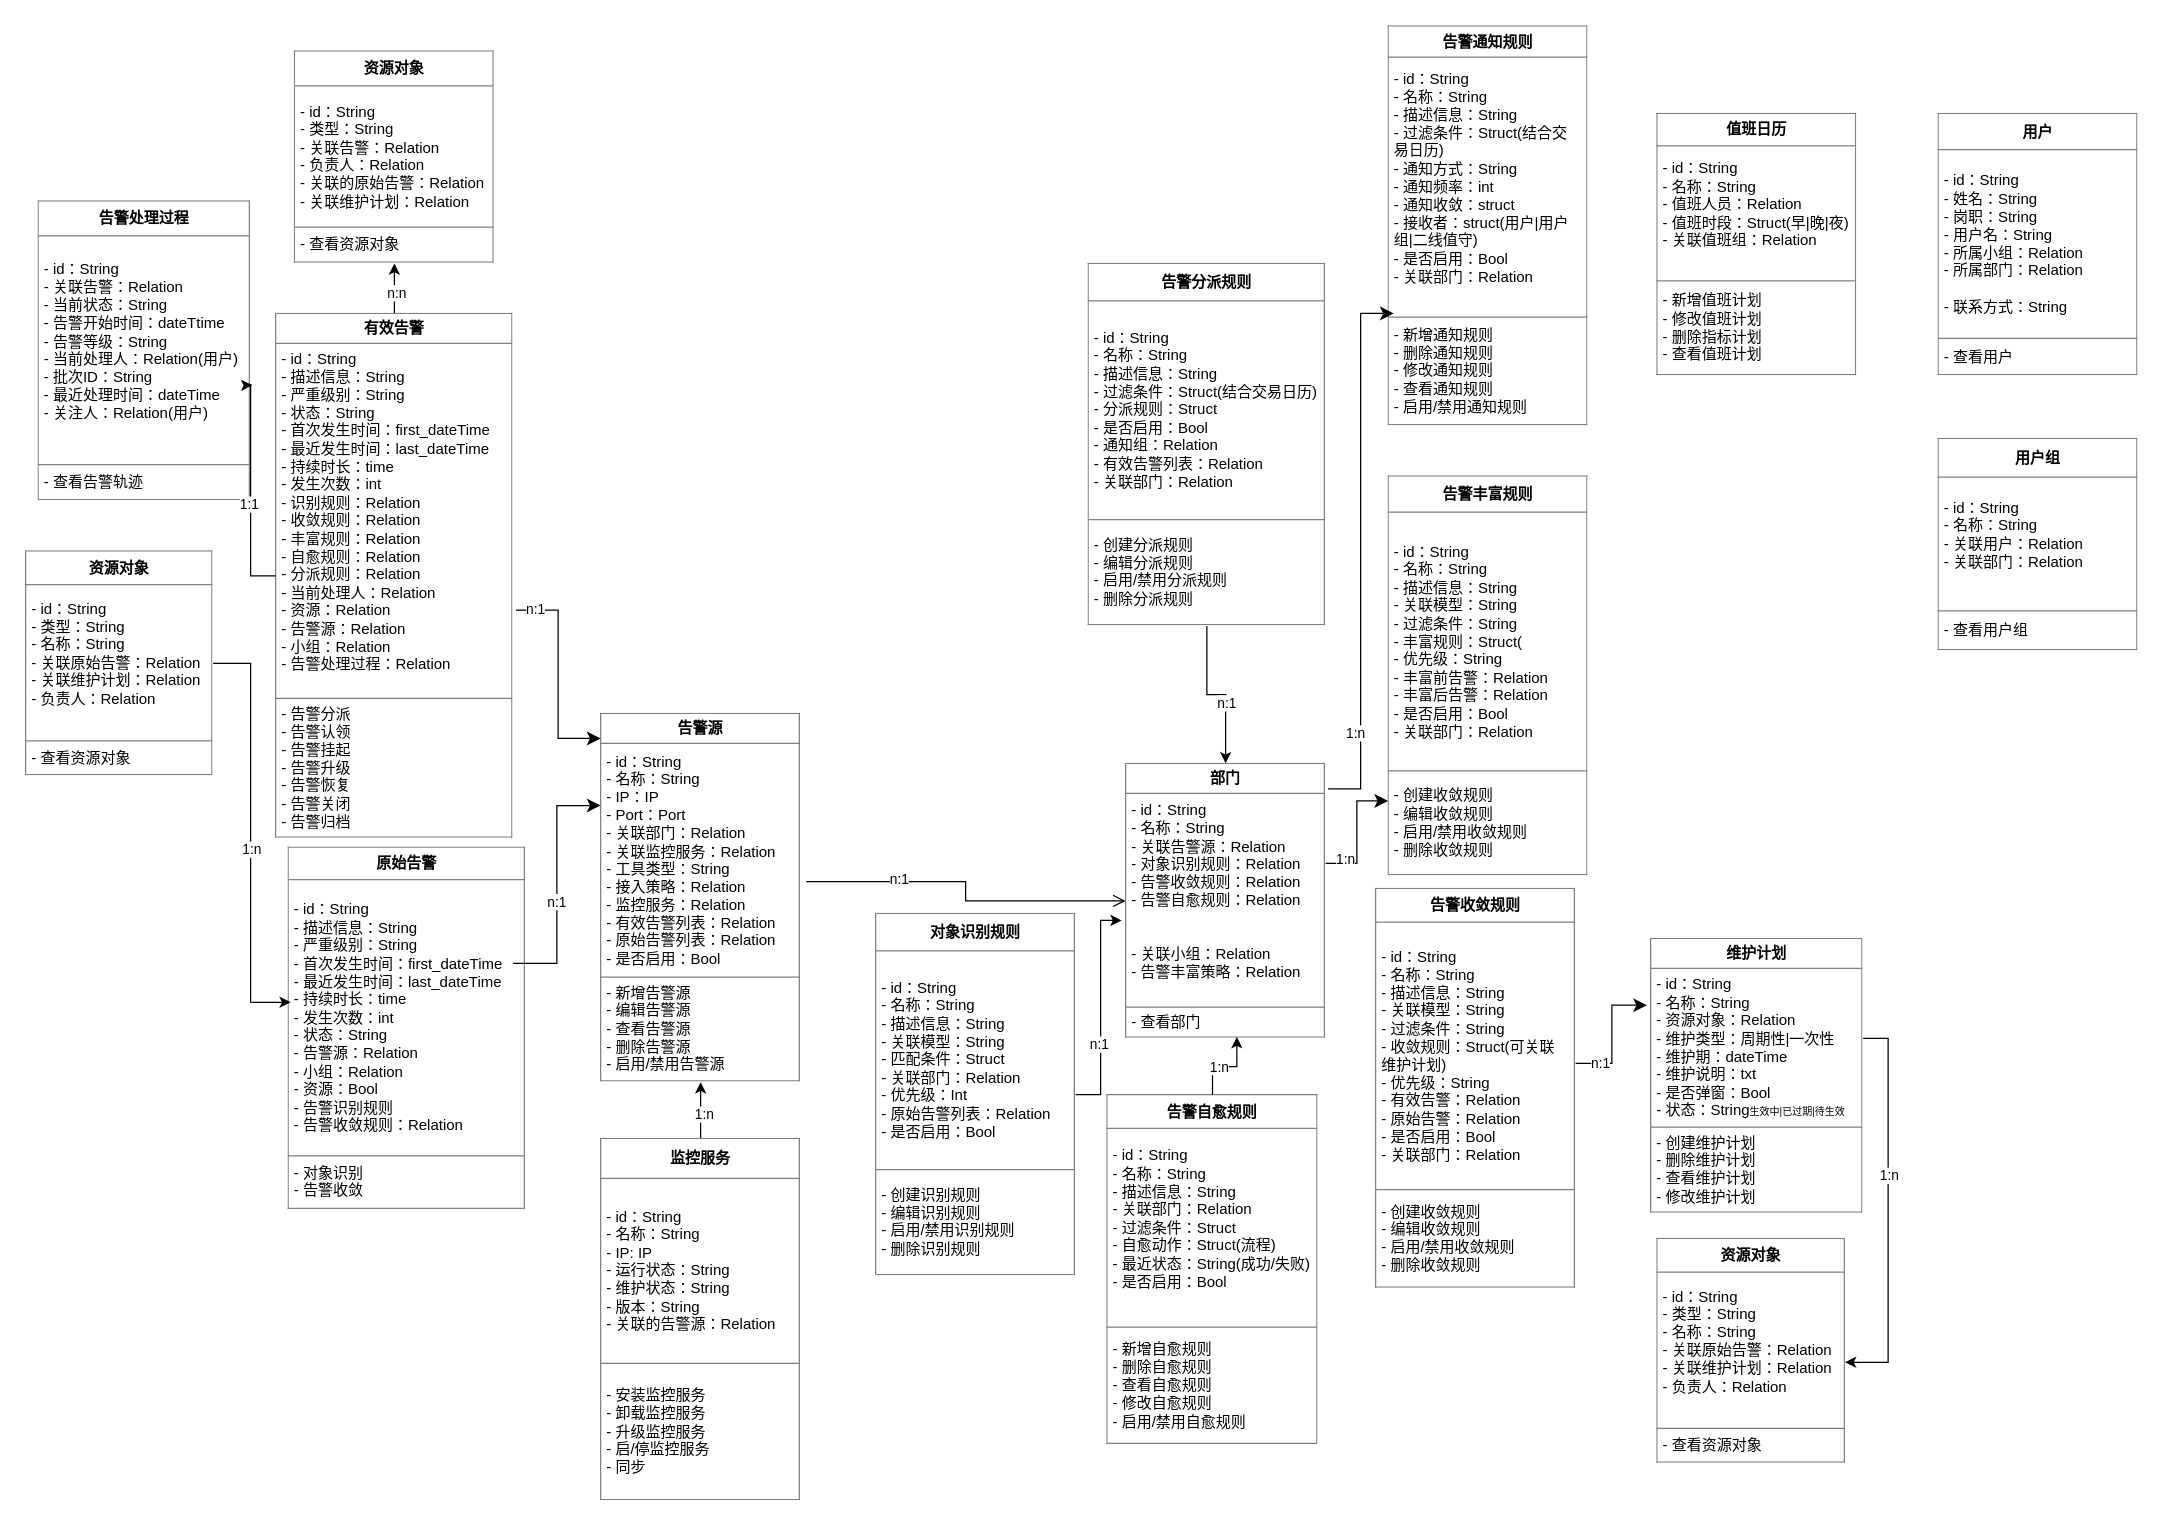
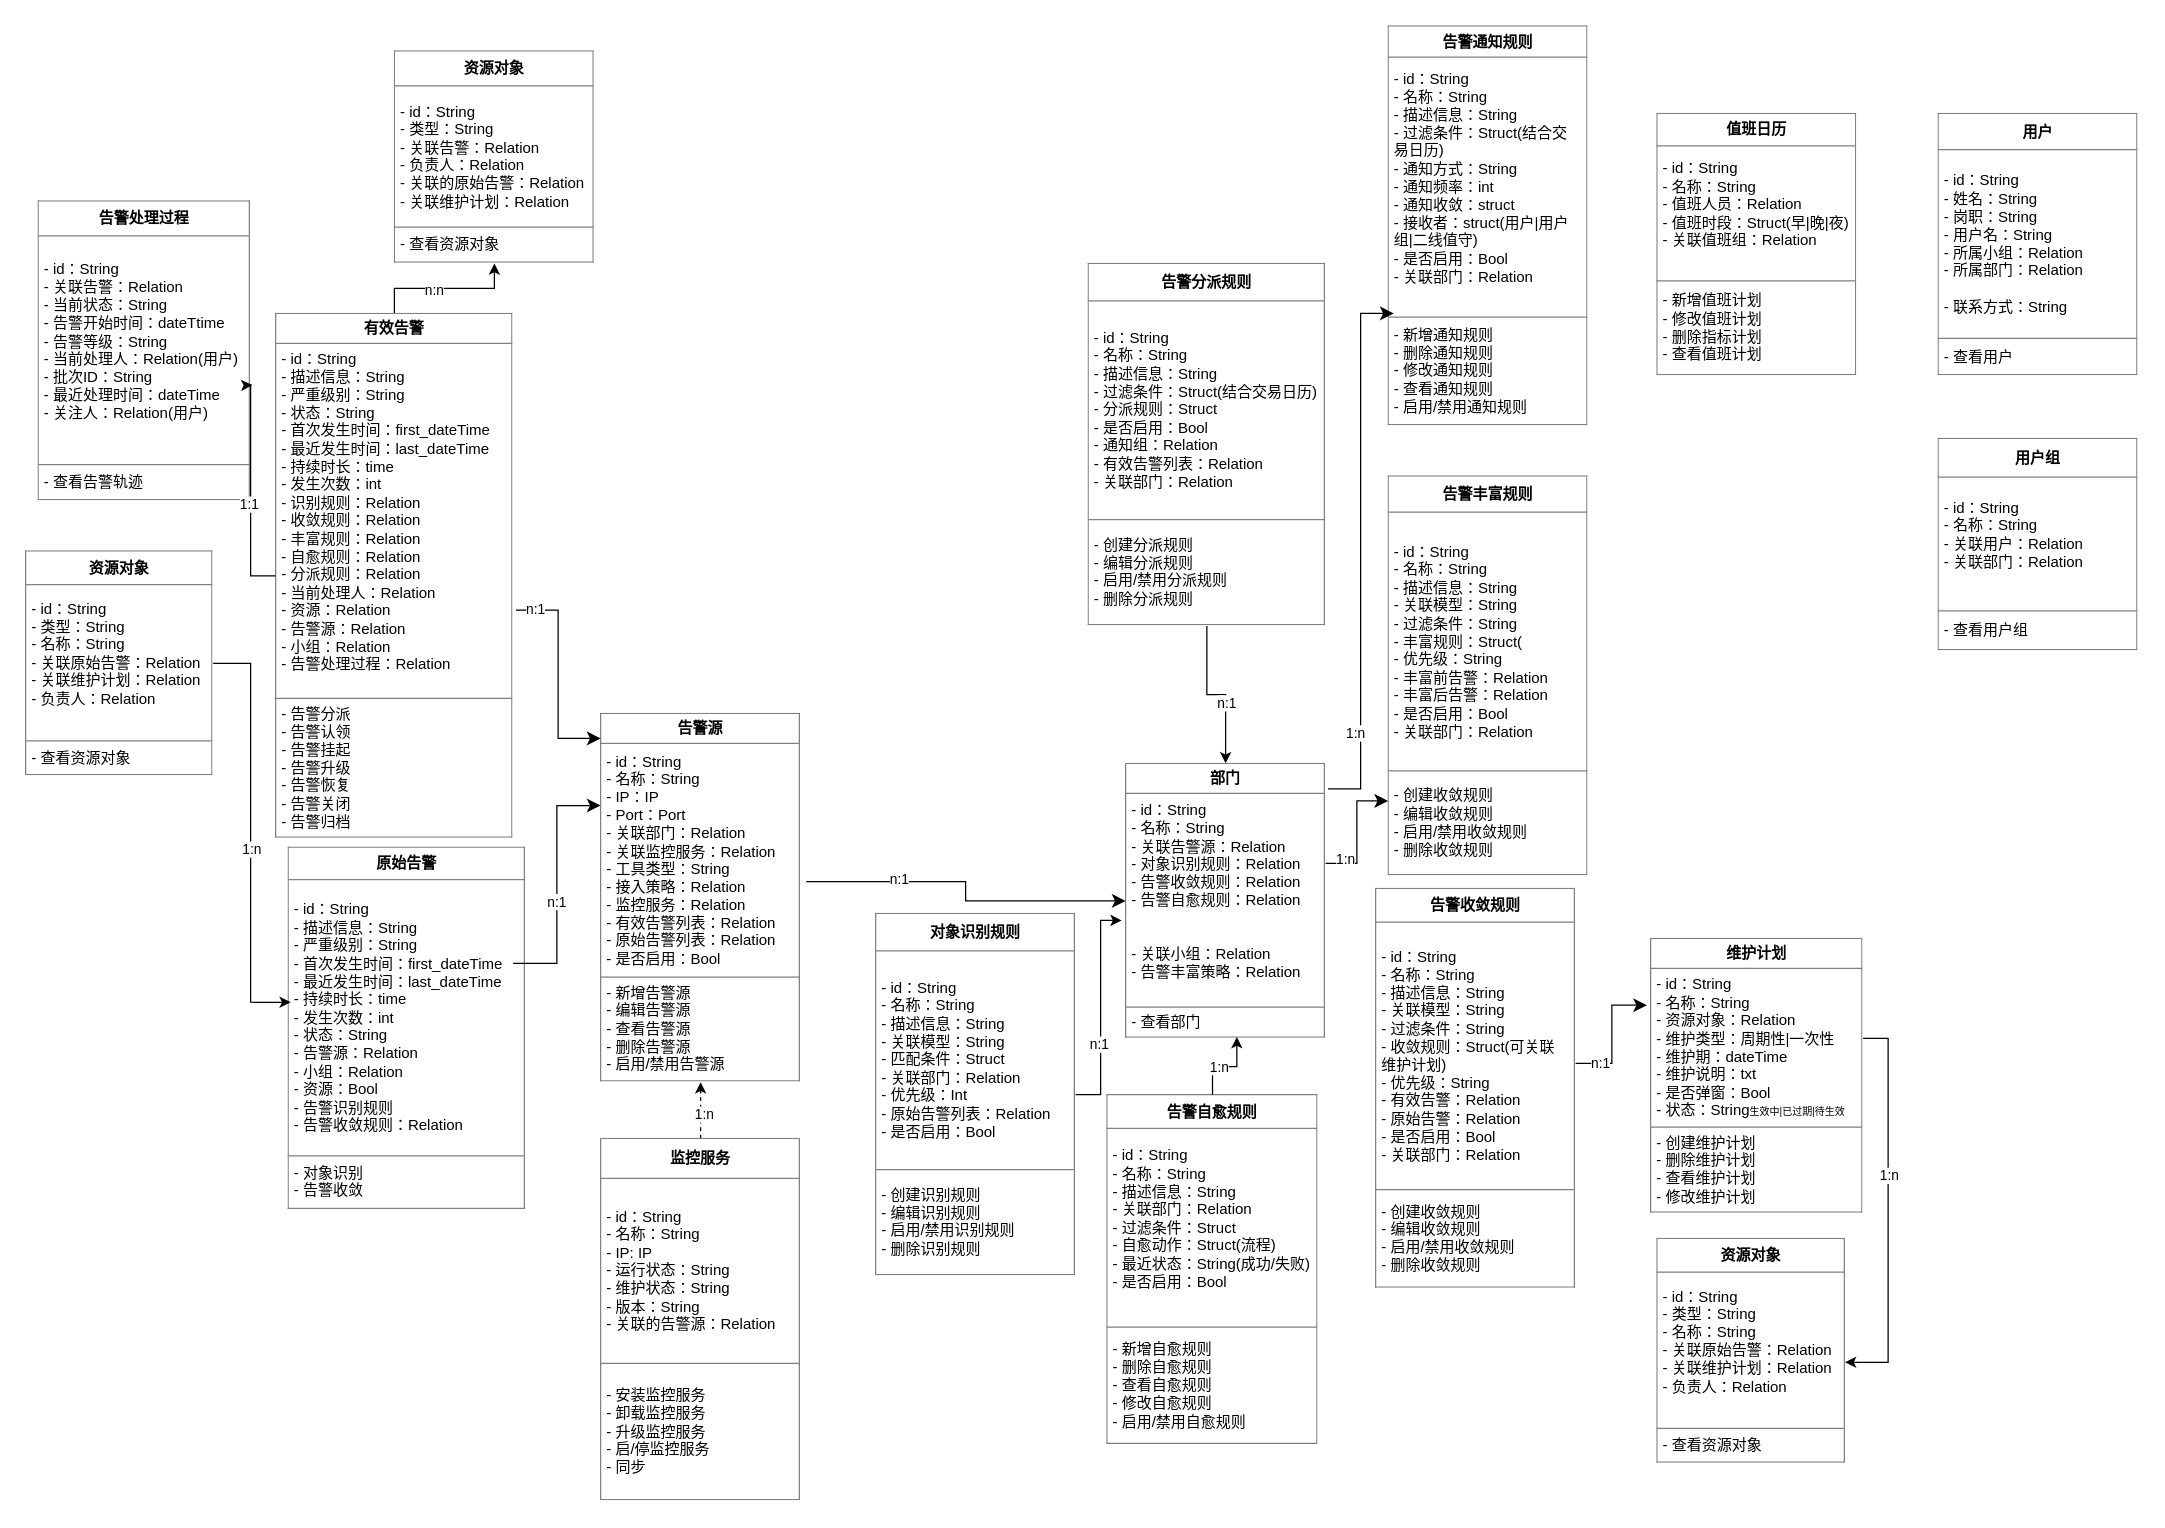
(394, 157) -> (494, 157)
(1116, 901) -> (1114, 901)
(701, 1129) -> (701, 1129)
